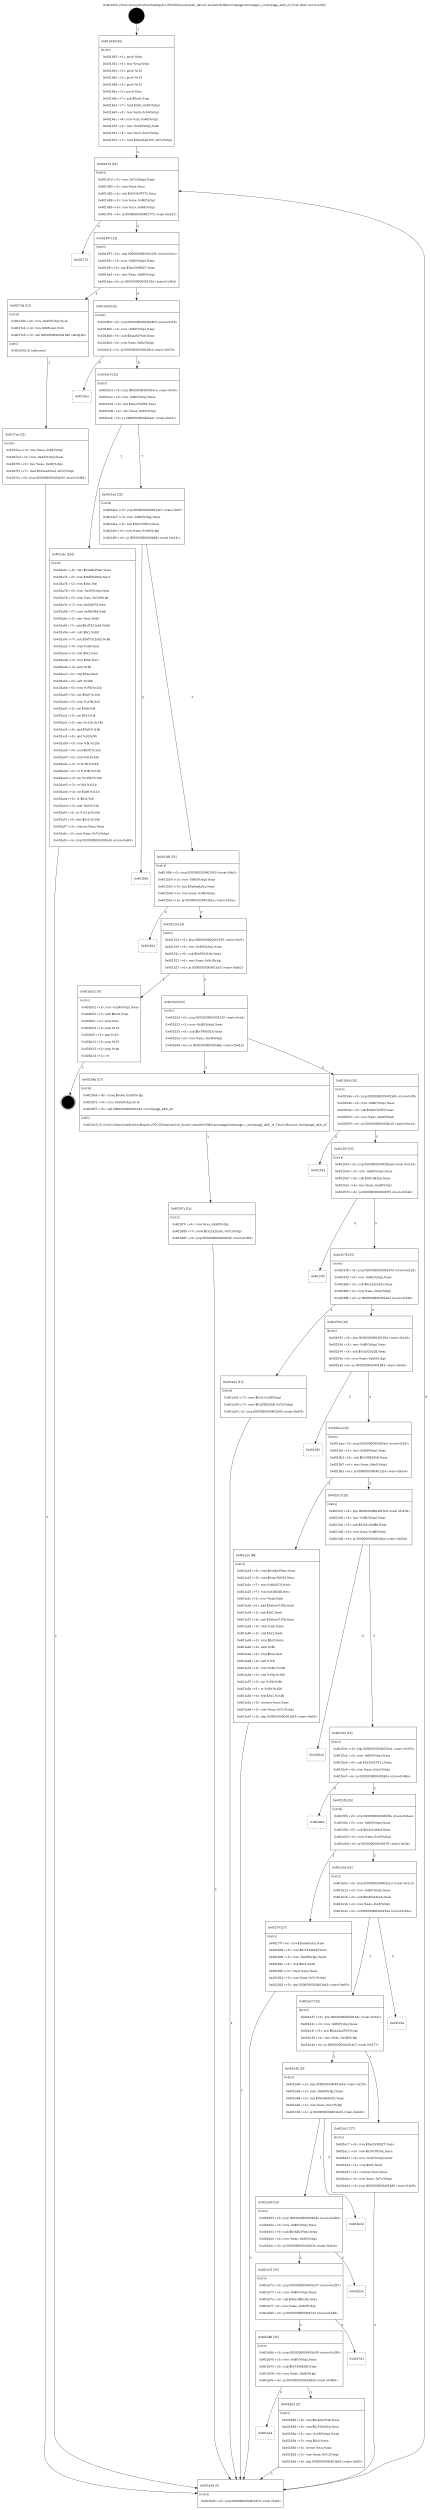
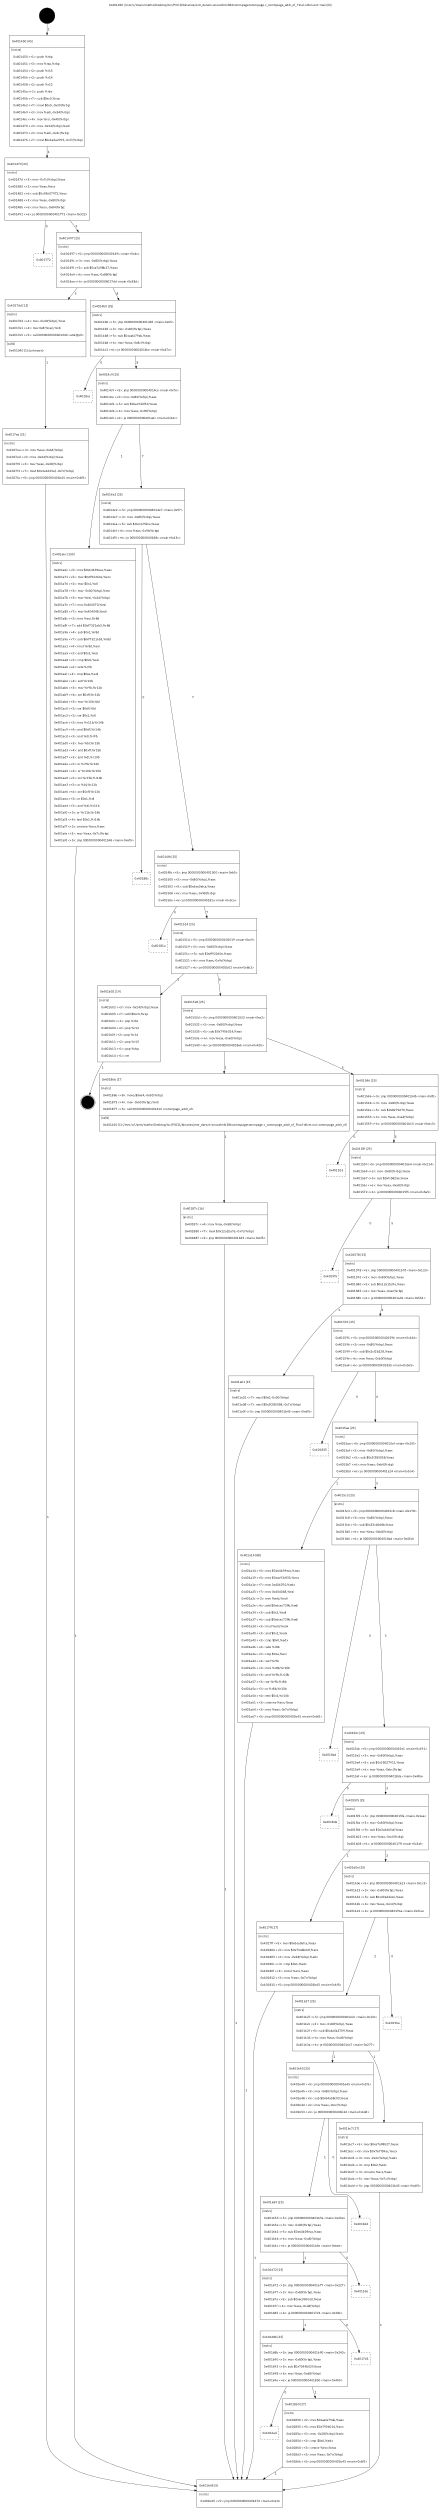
(425, 1295) -> none
